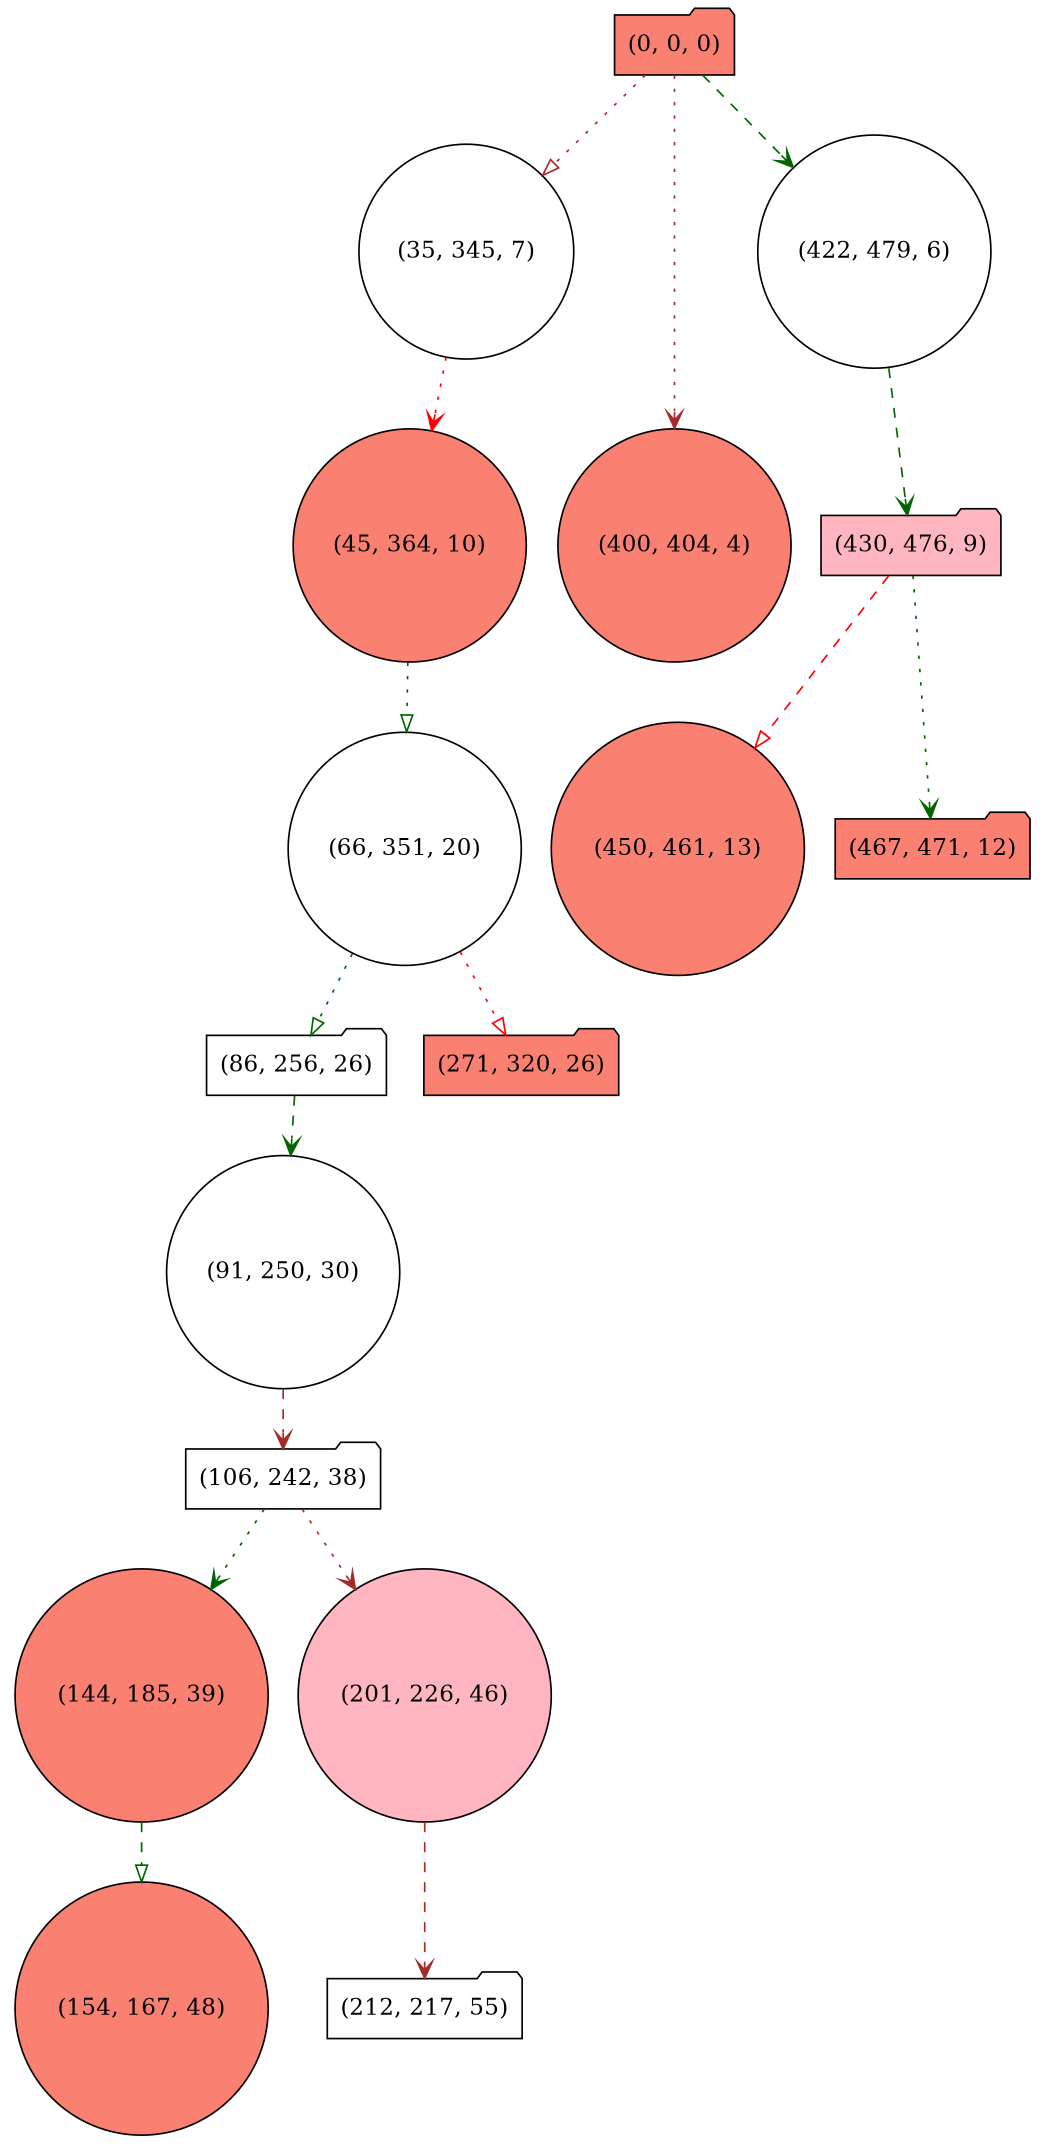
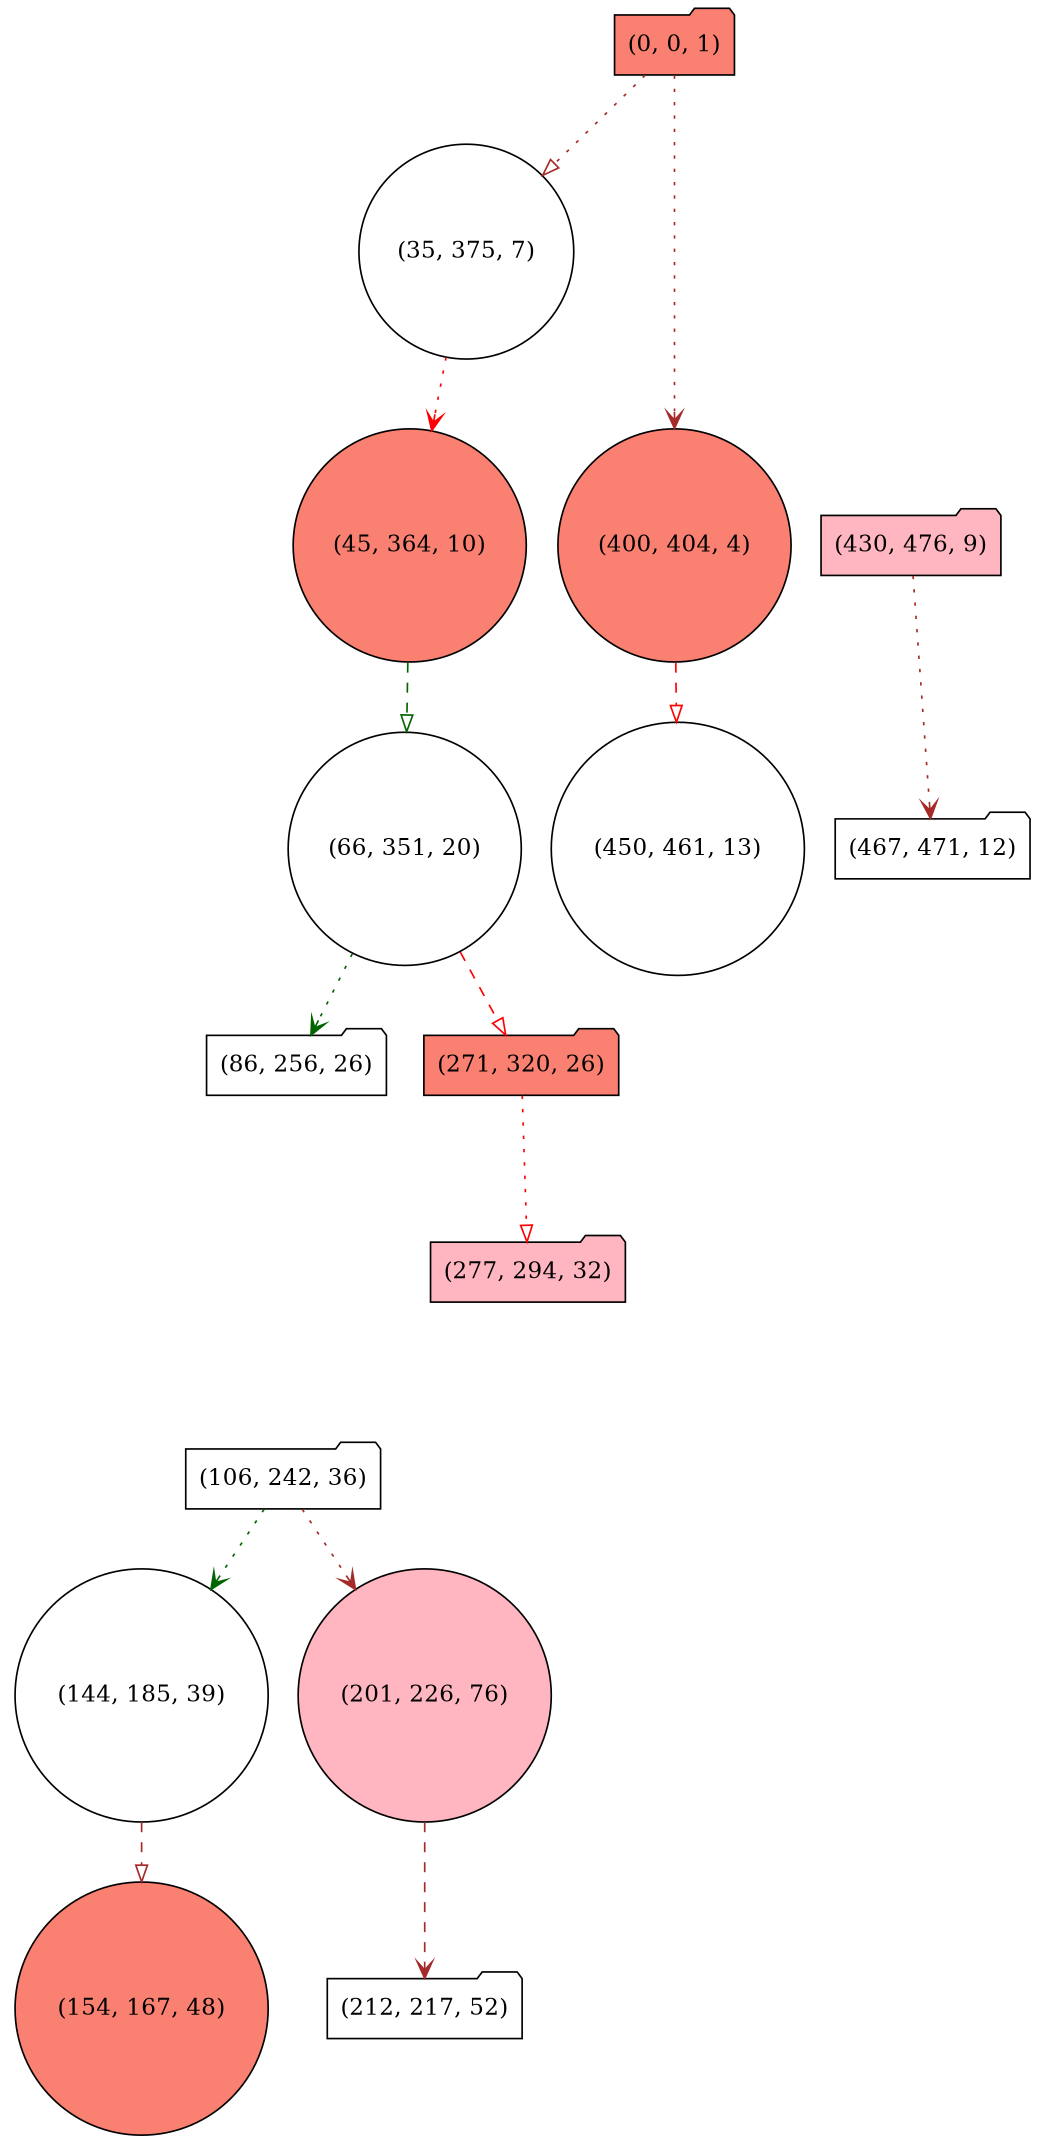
(675, 45) -> (675, 45)
(466, 252) -> (466, 252)
(874, 252) -> none
(827, 655) -> (676, 684)
(407, 689) -> (407, 689)
(921, 689) -> (921, 689)
(678, 849) -> (678, 849)
(933, 849) -> (933, 849)
(479, 986) -> (479, 986)
(335, 987) -> (335, 987)
(283, 1272) -> none
none -> (528, 1272)
(283, 1479) -> (283, 1479)
(142, 1695) -> (142, 1695)
(425, 1695) -> (425, 1695)
(142, 1844) -> (142, 1844)
(425, 2009) -> (425, 2009)
